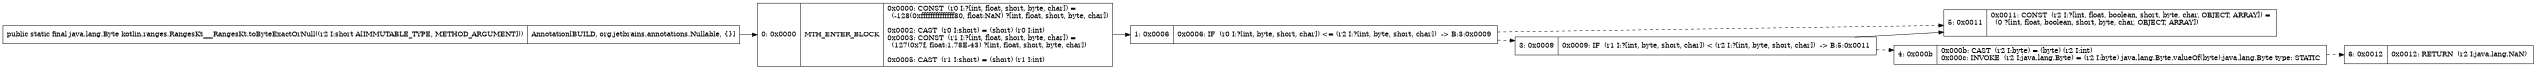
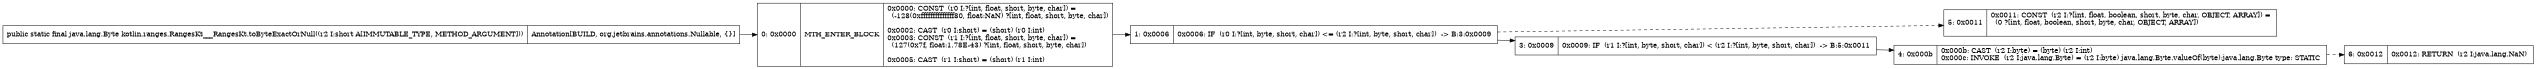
(1897, 35) -> none
(1504, 40) -> (1504, 40)
(1883, 50) -> (1883, 50)
